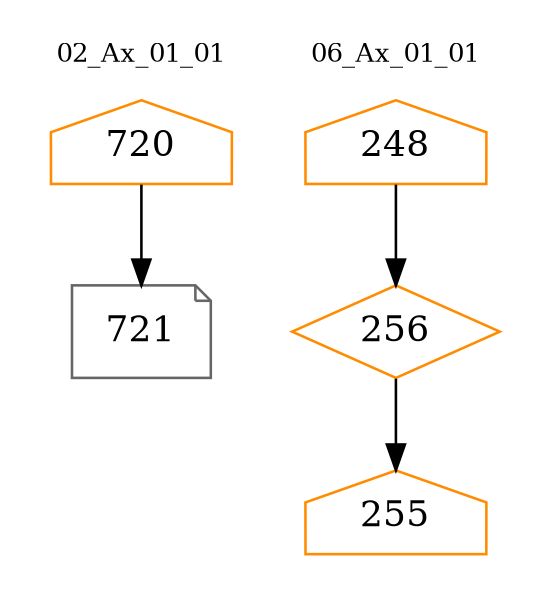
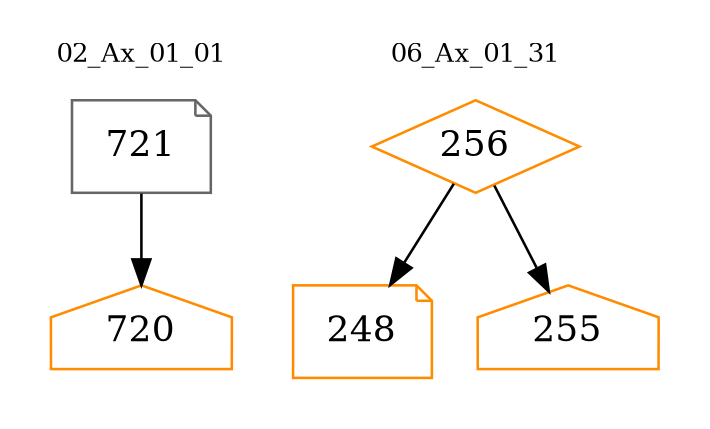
(396, 55) -> (476, 55)
(396, 147) -> (362, 332)
(141, 222) -> (141, 226)
(396, 222) -> (429, 223)
